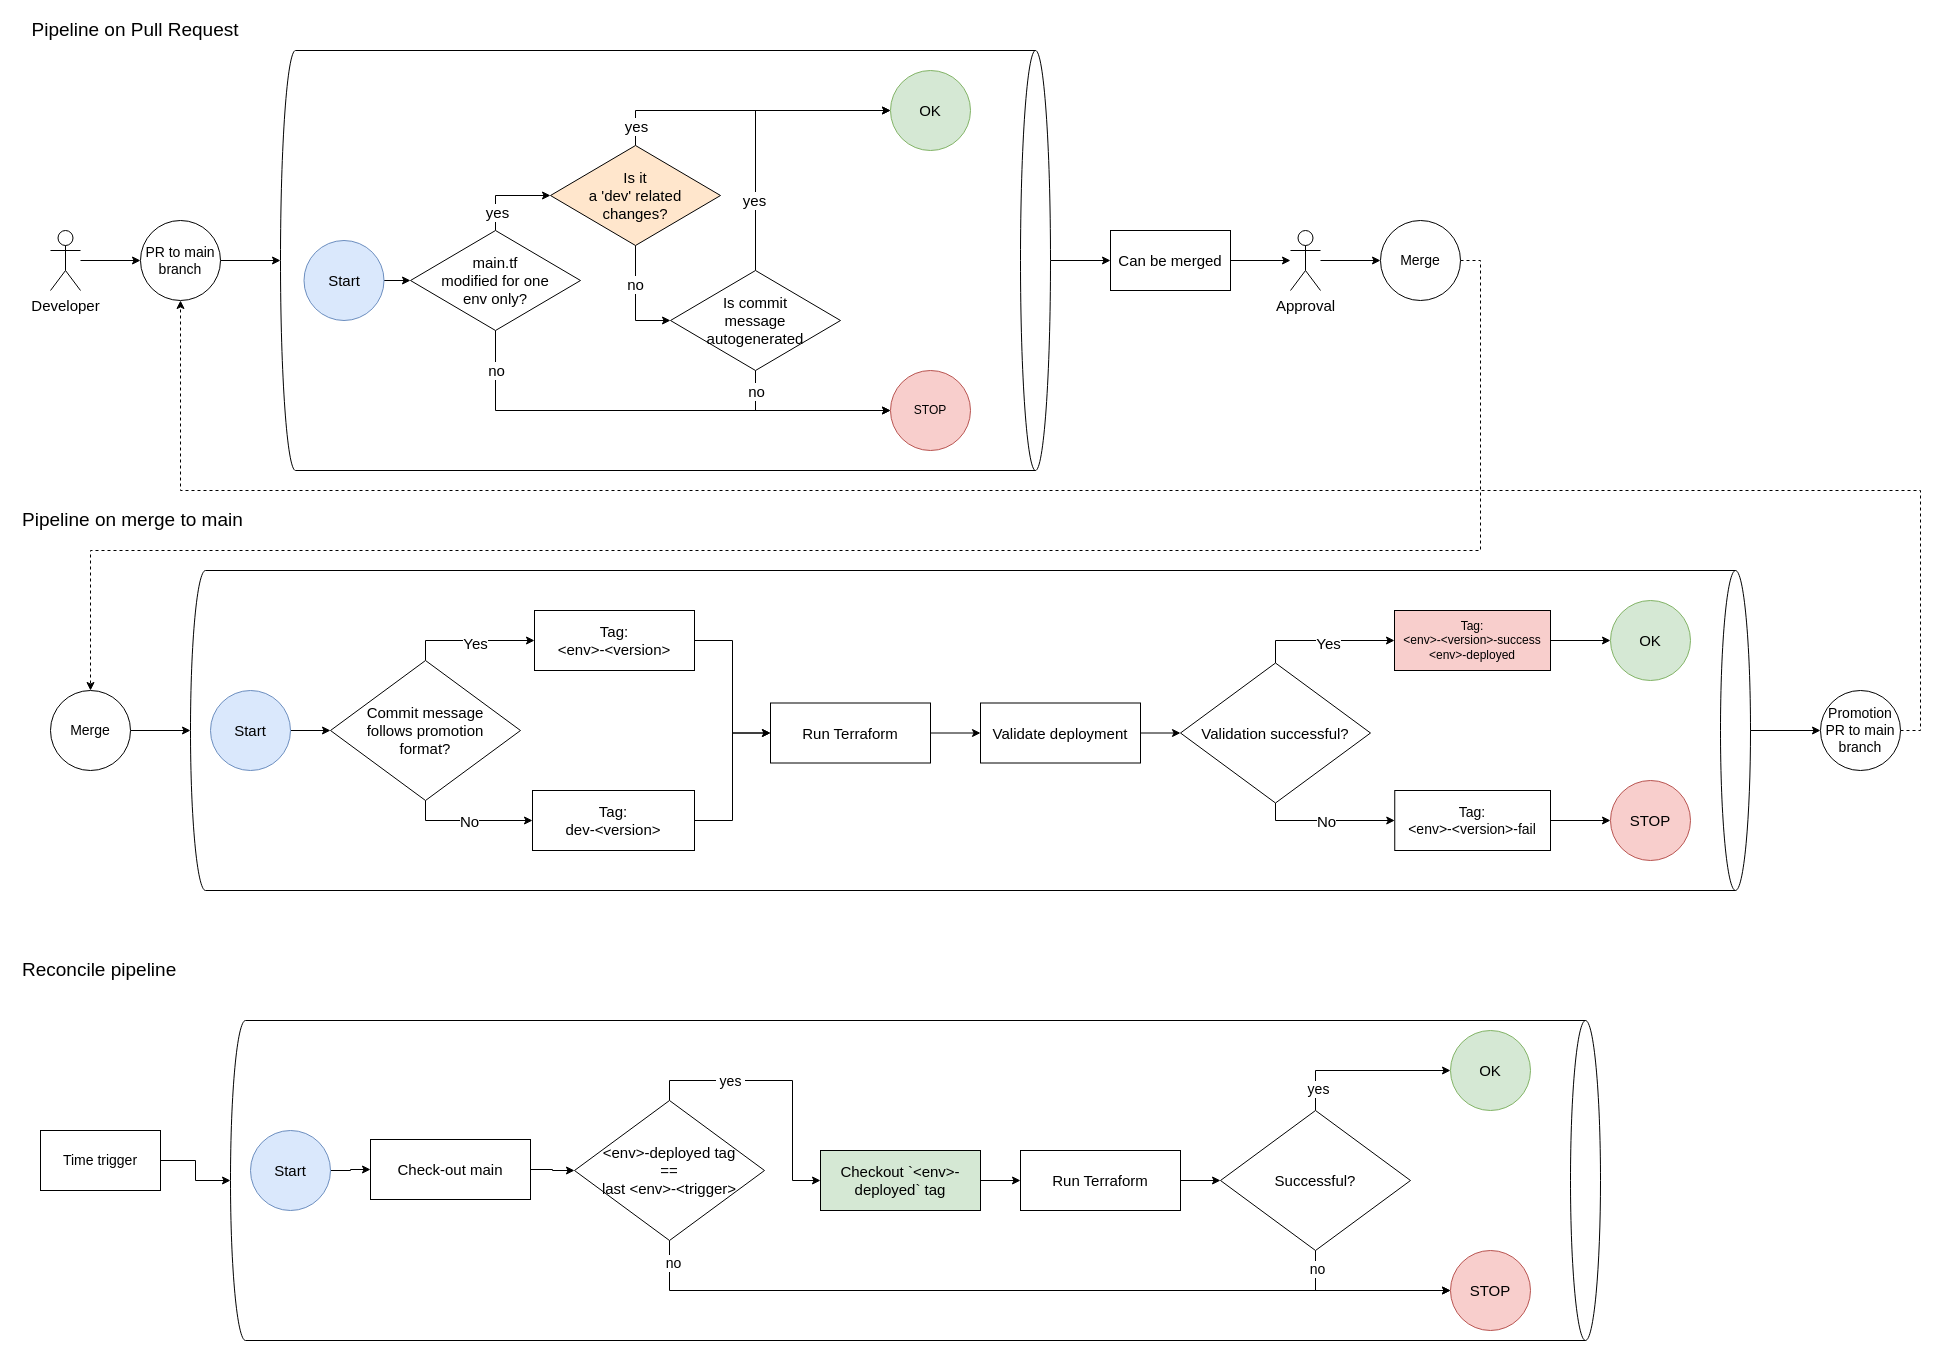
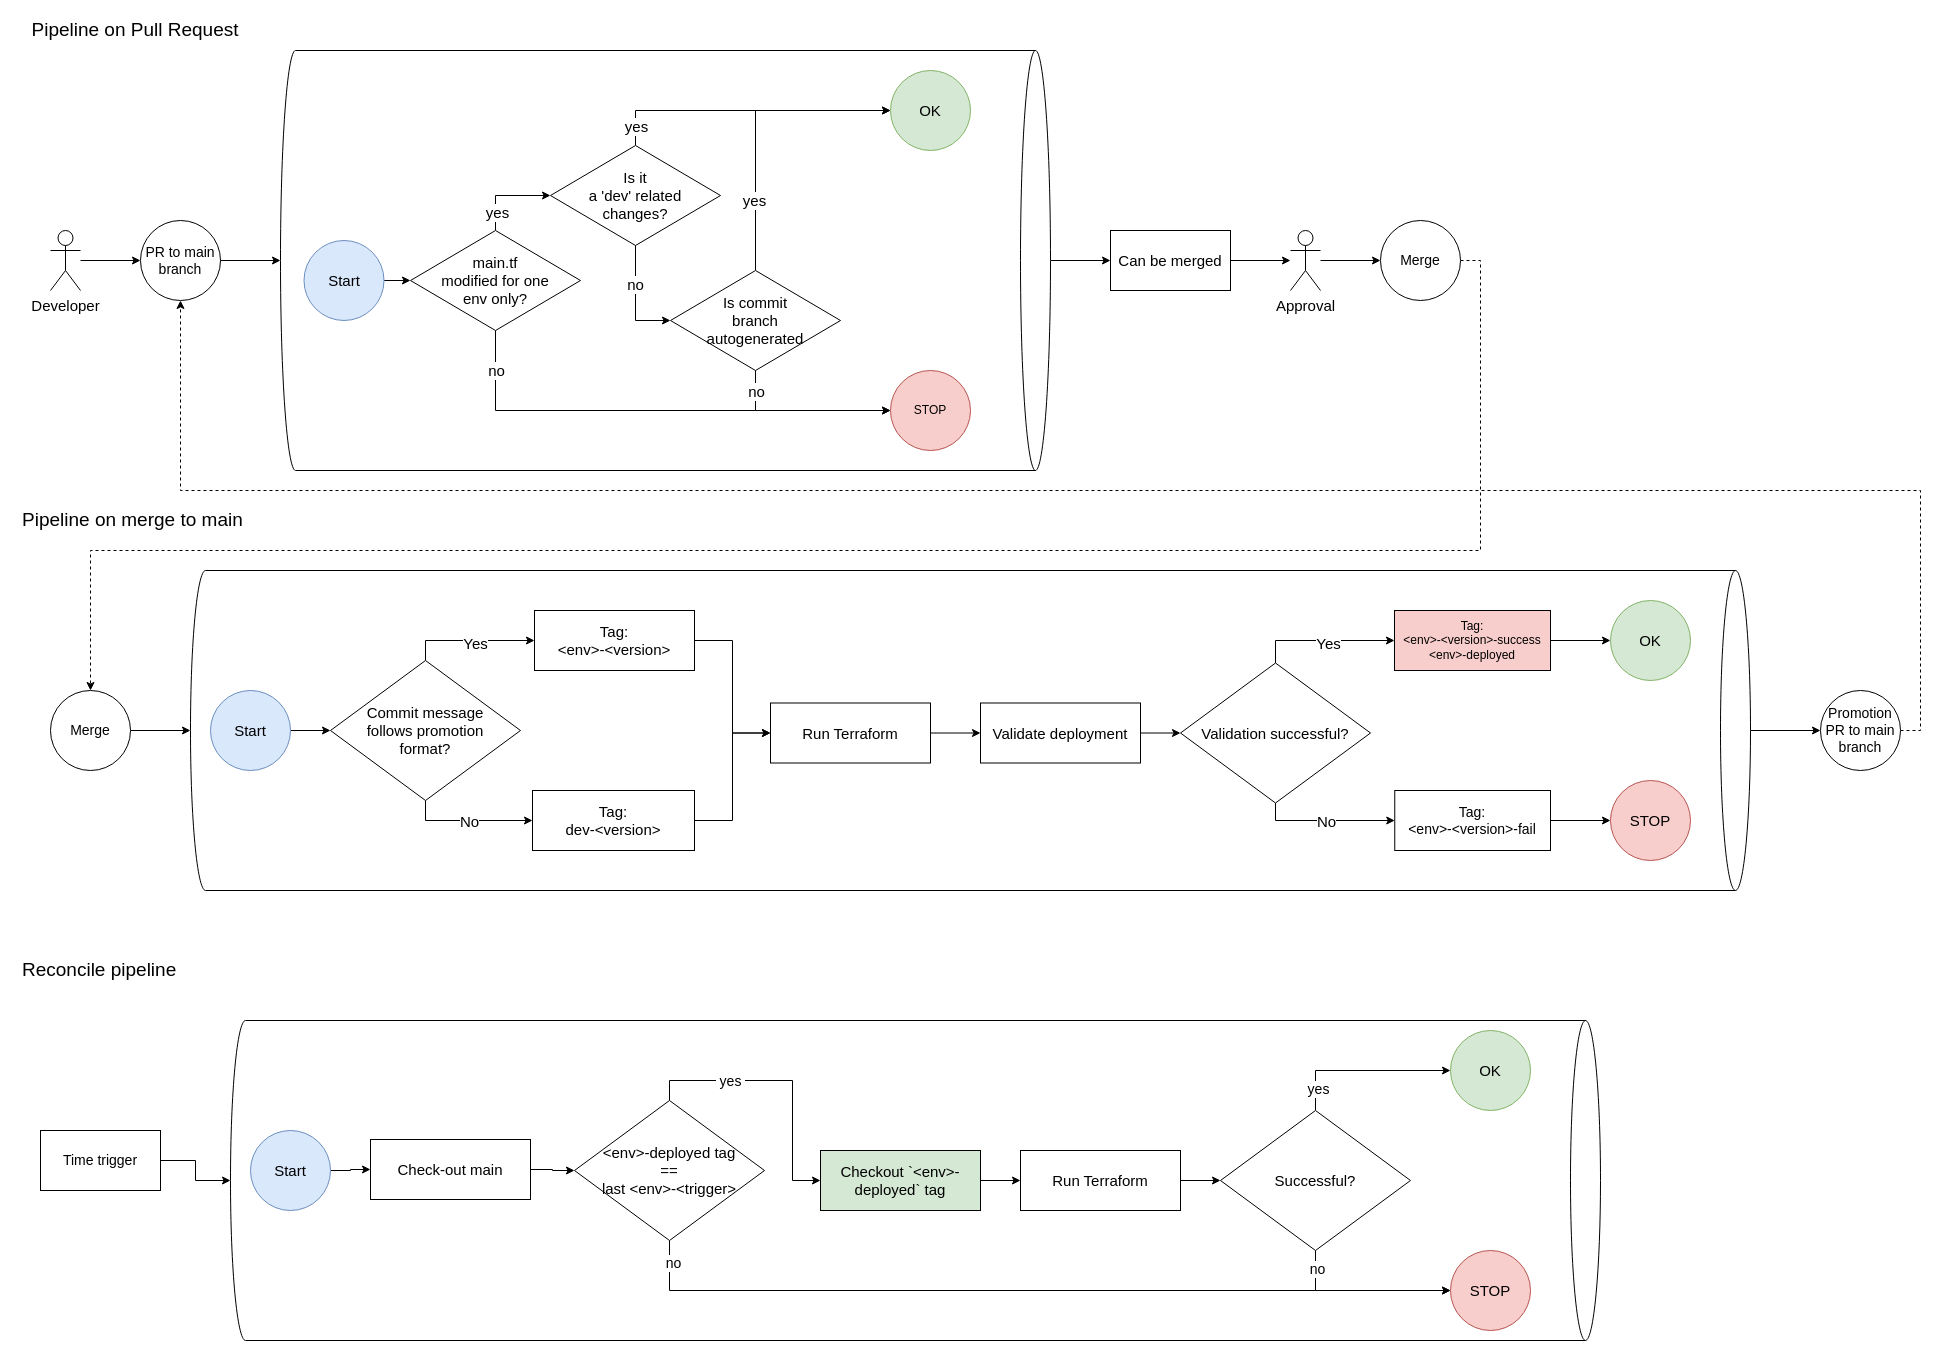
(636, 196) -> (636, 196)
(756, 321) -> (756, 321)
